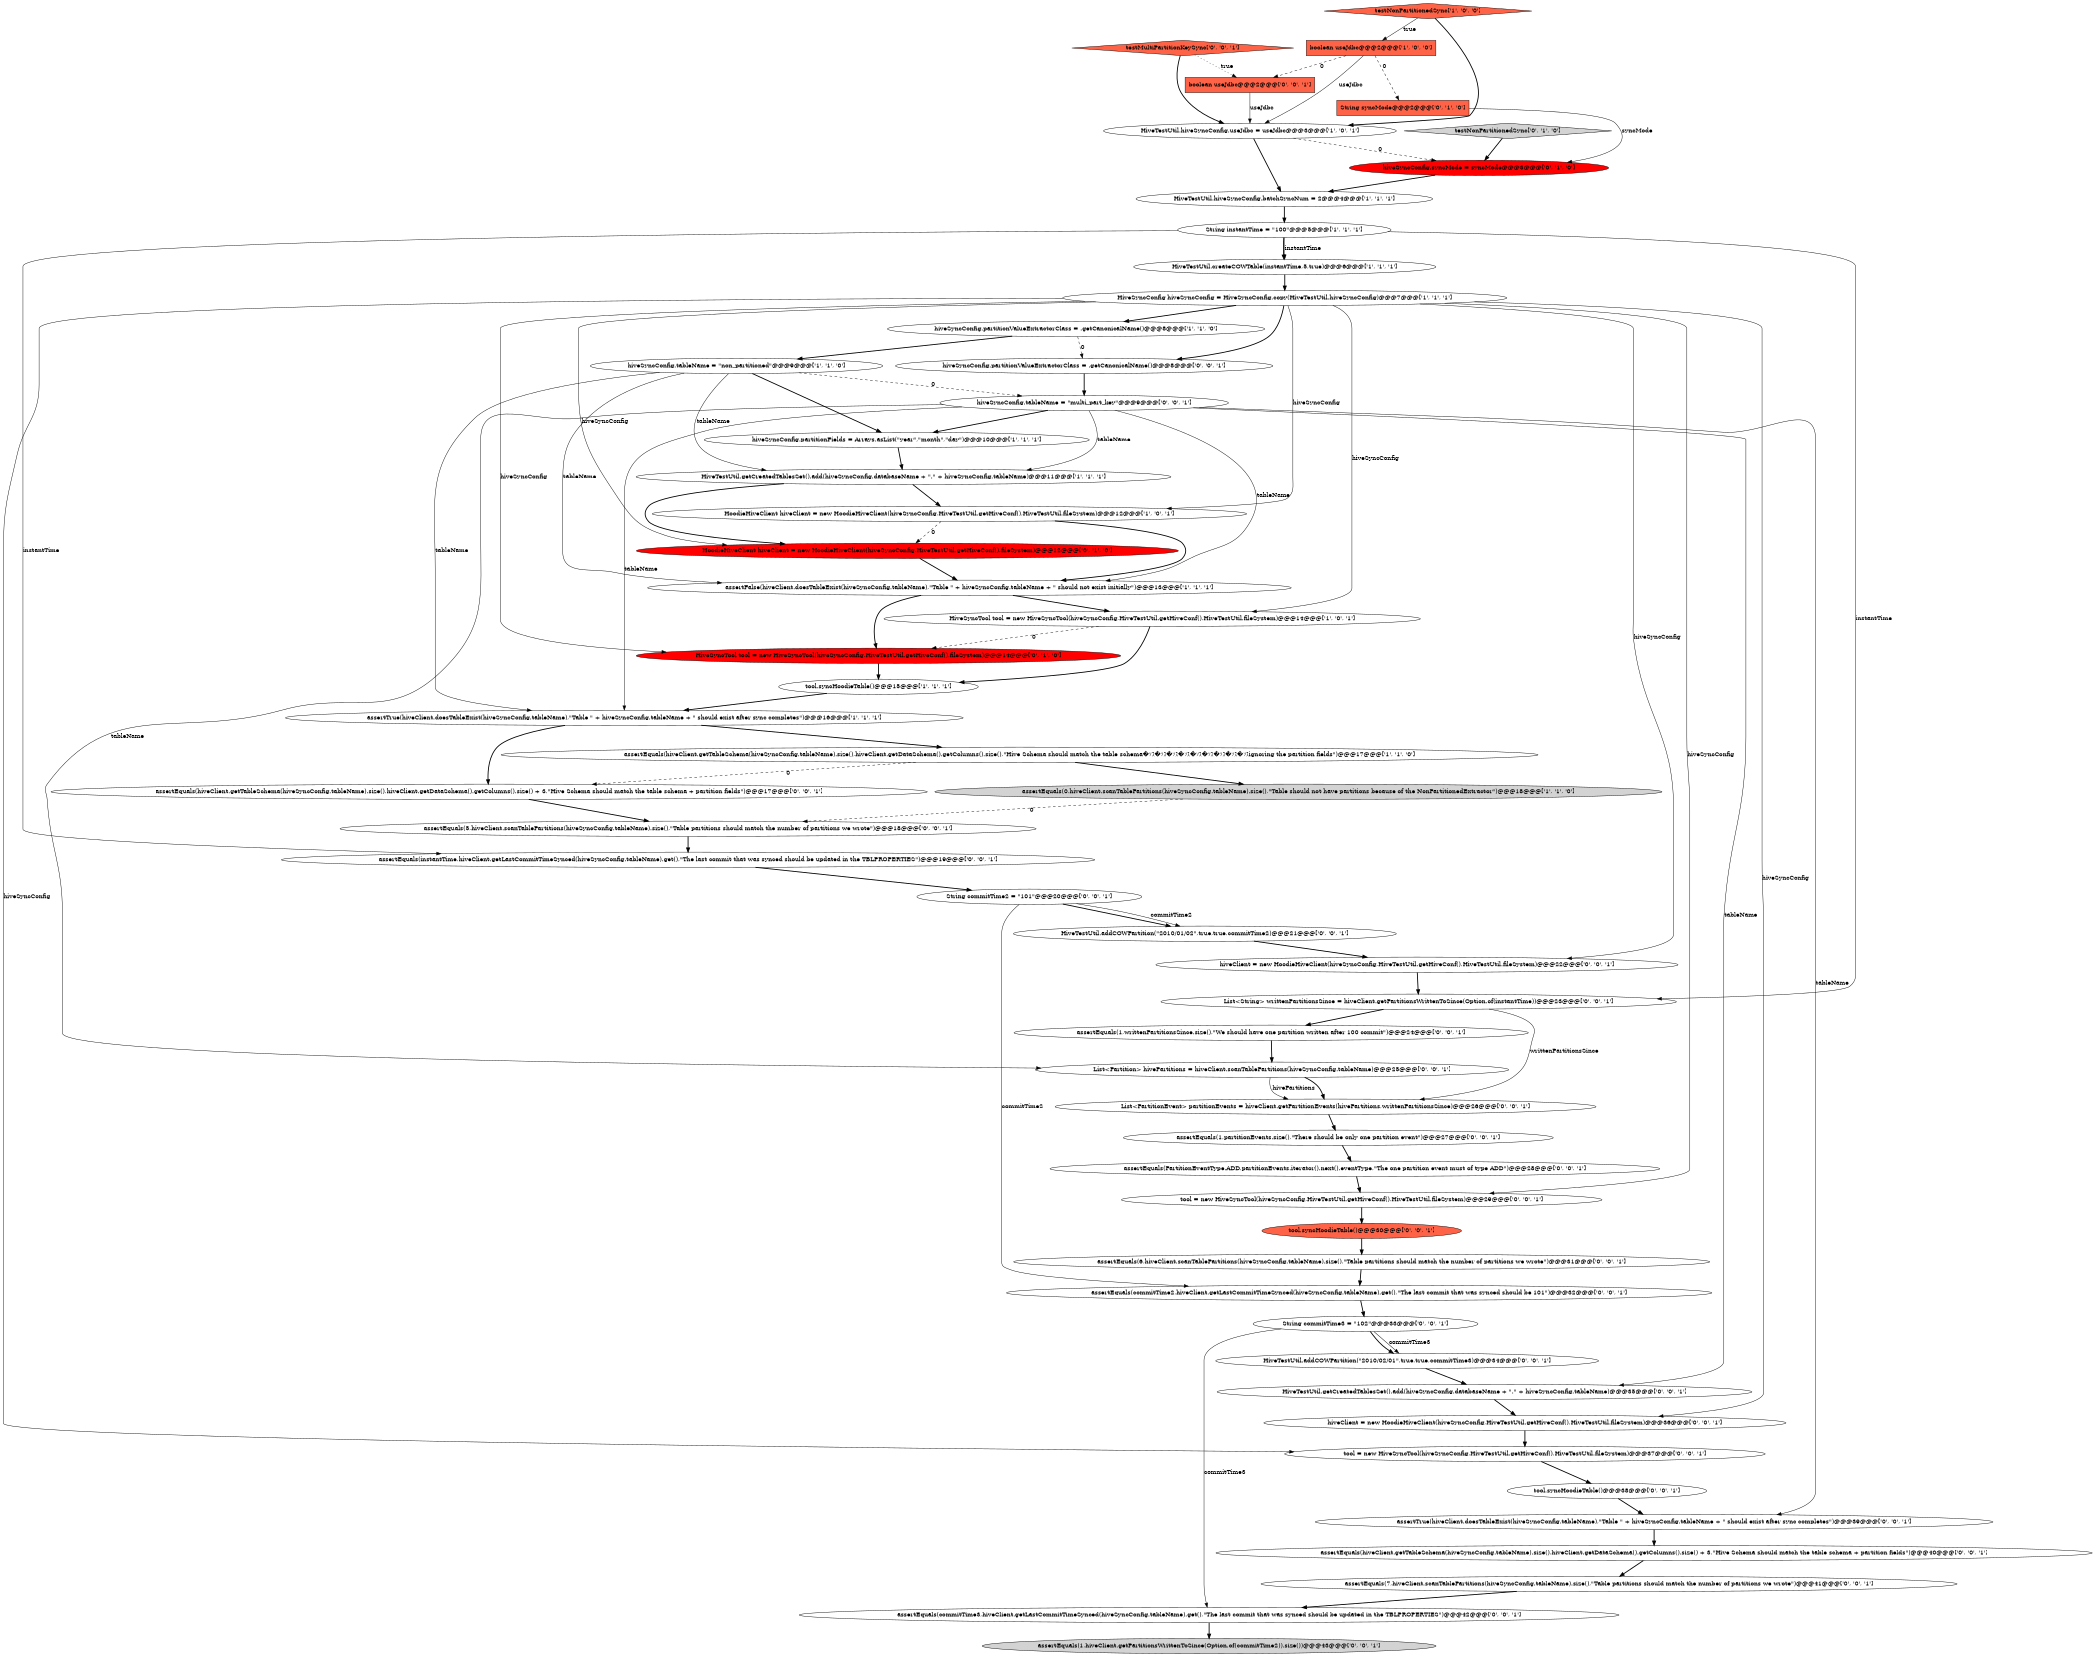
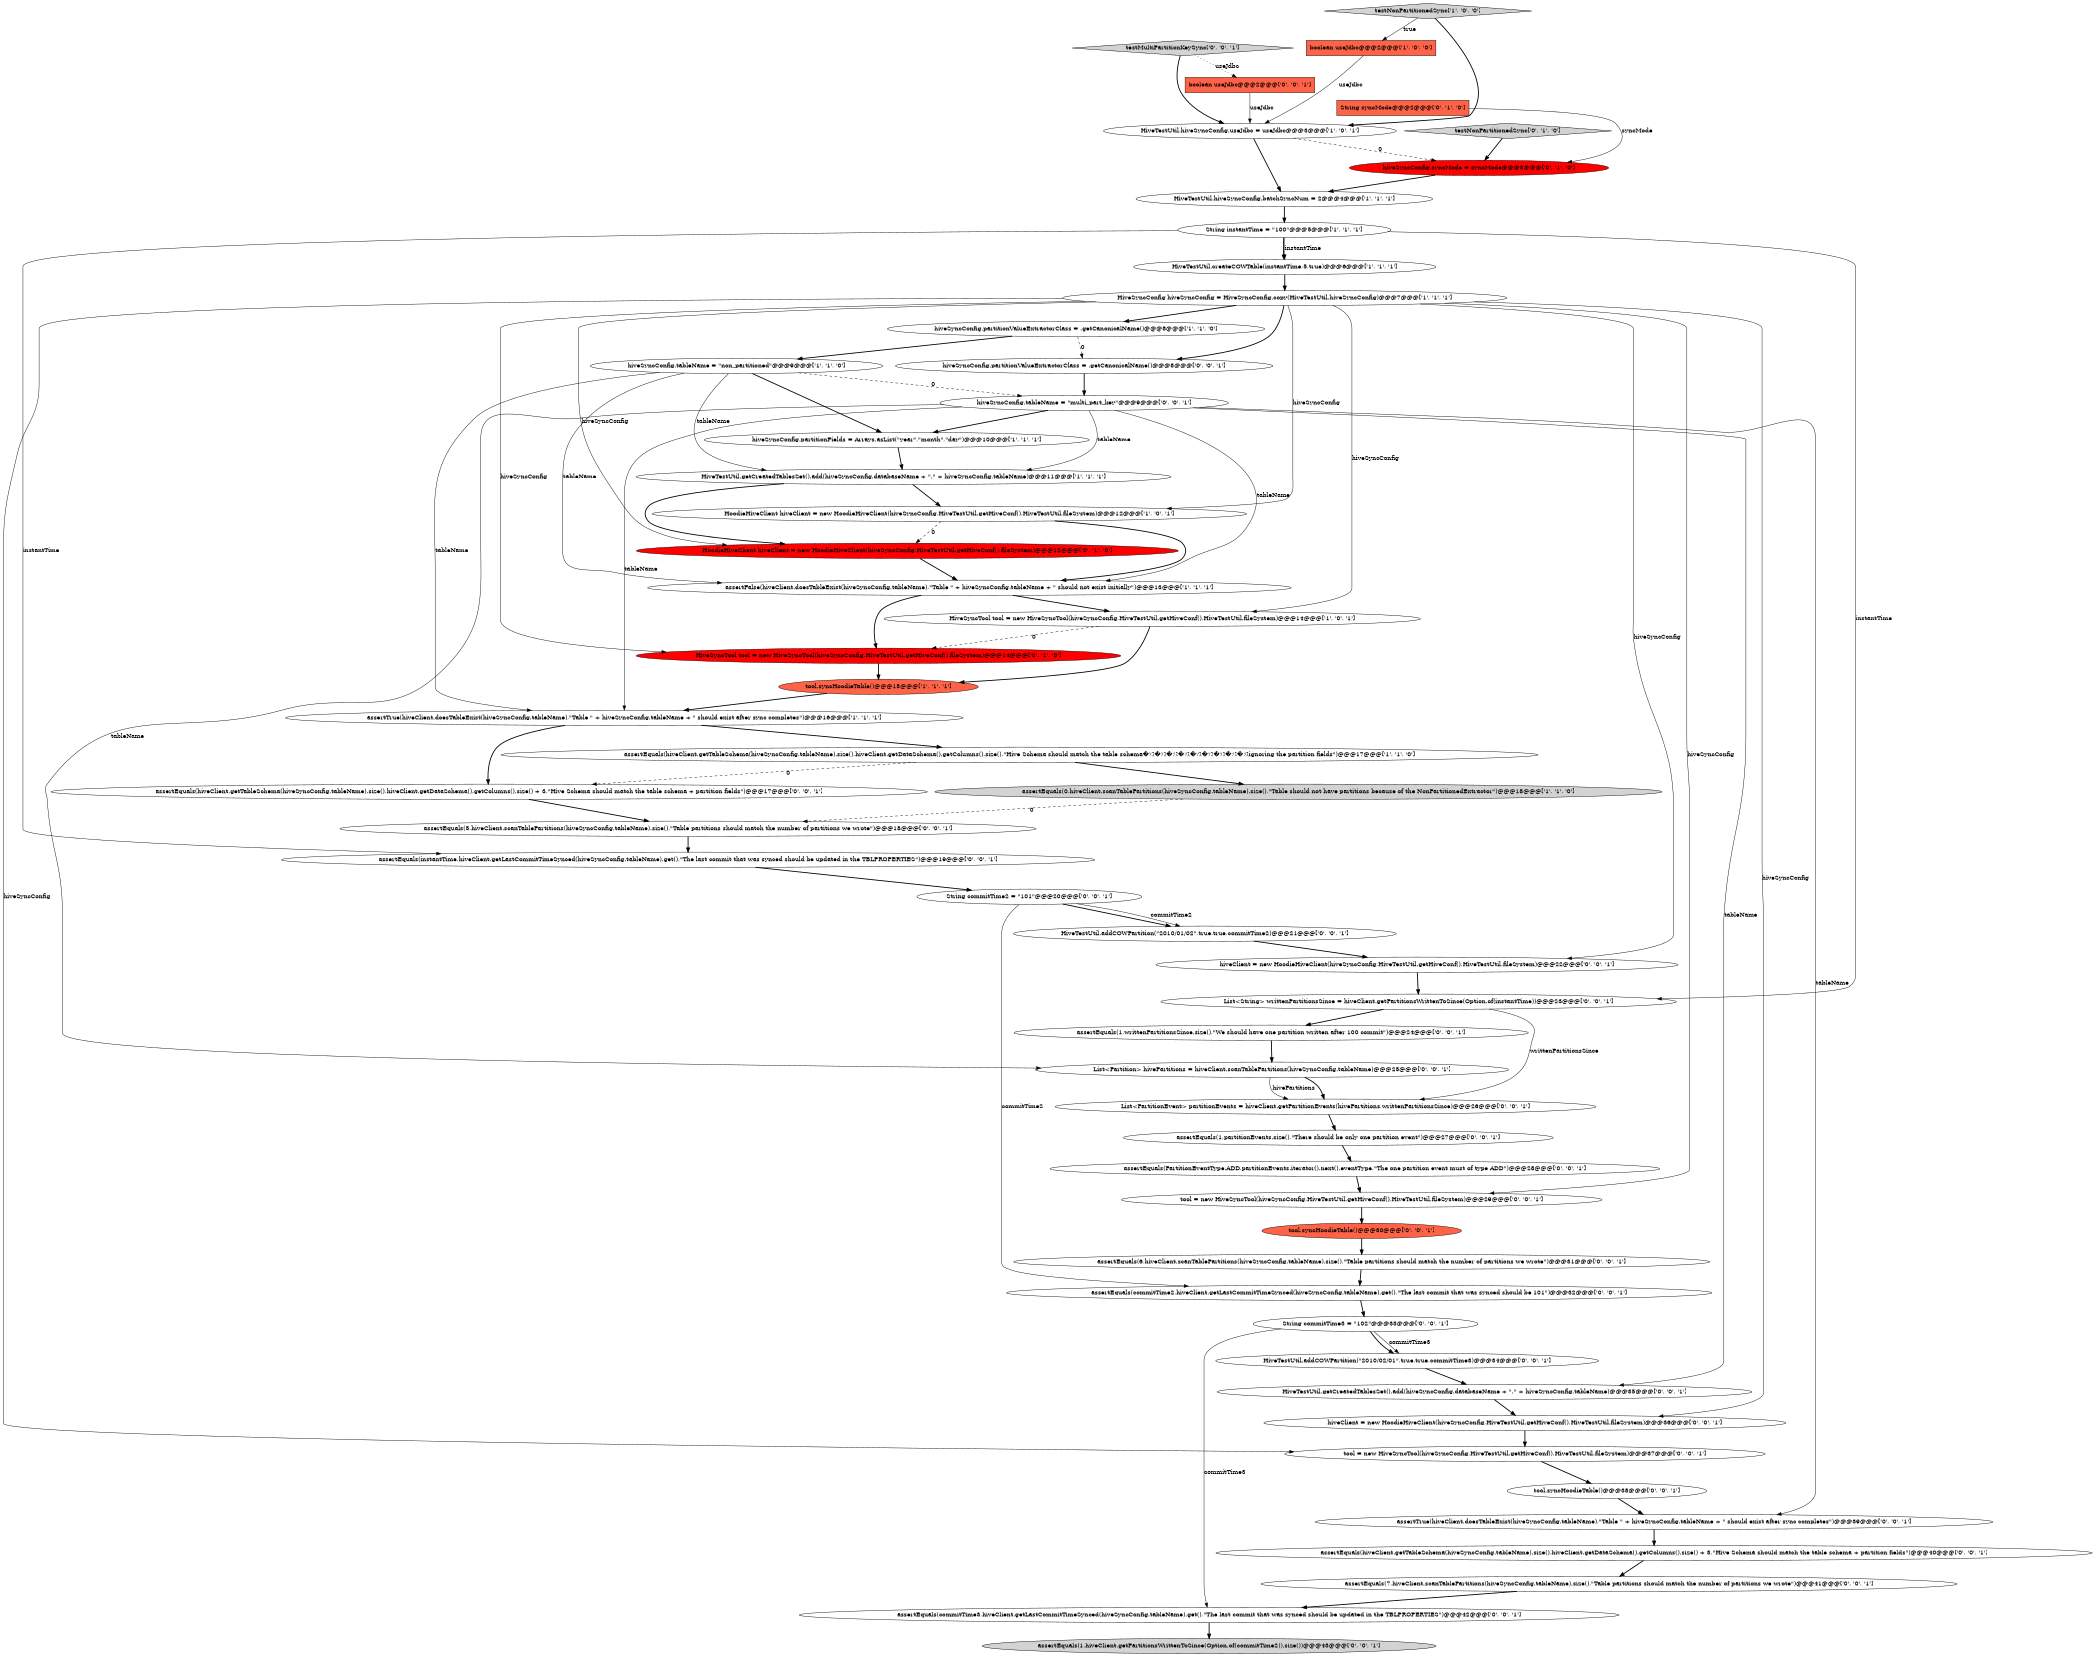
(1428, 11) -> (1428, 11)
(1183, 48) -> (1183, 48)
(1312, 66) -> none
(1227, 67) -> (1227, 67)
(1386, 76) -> none
(878, 687) -> (878, 687)
